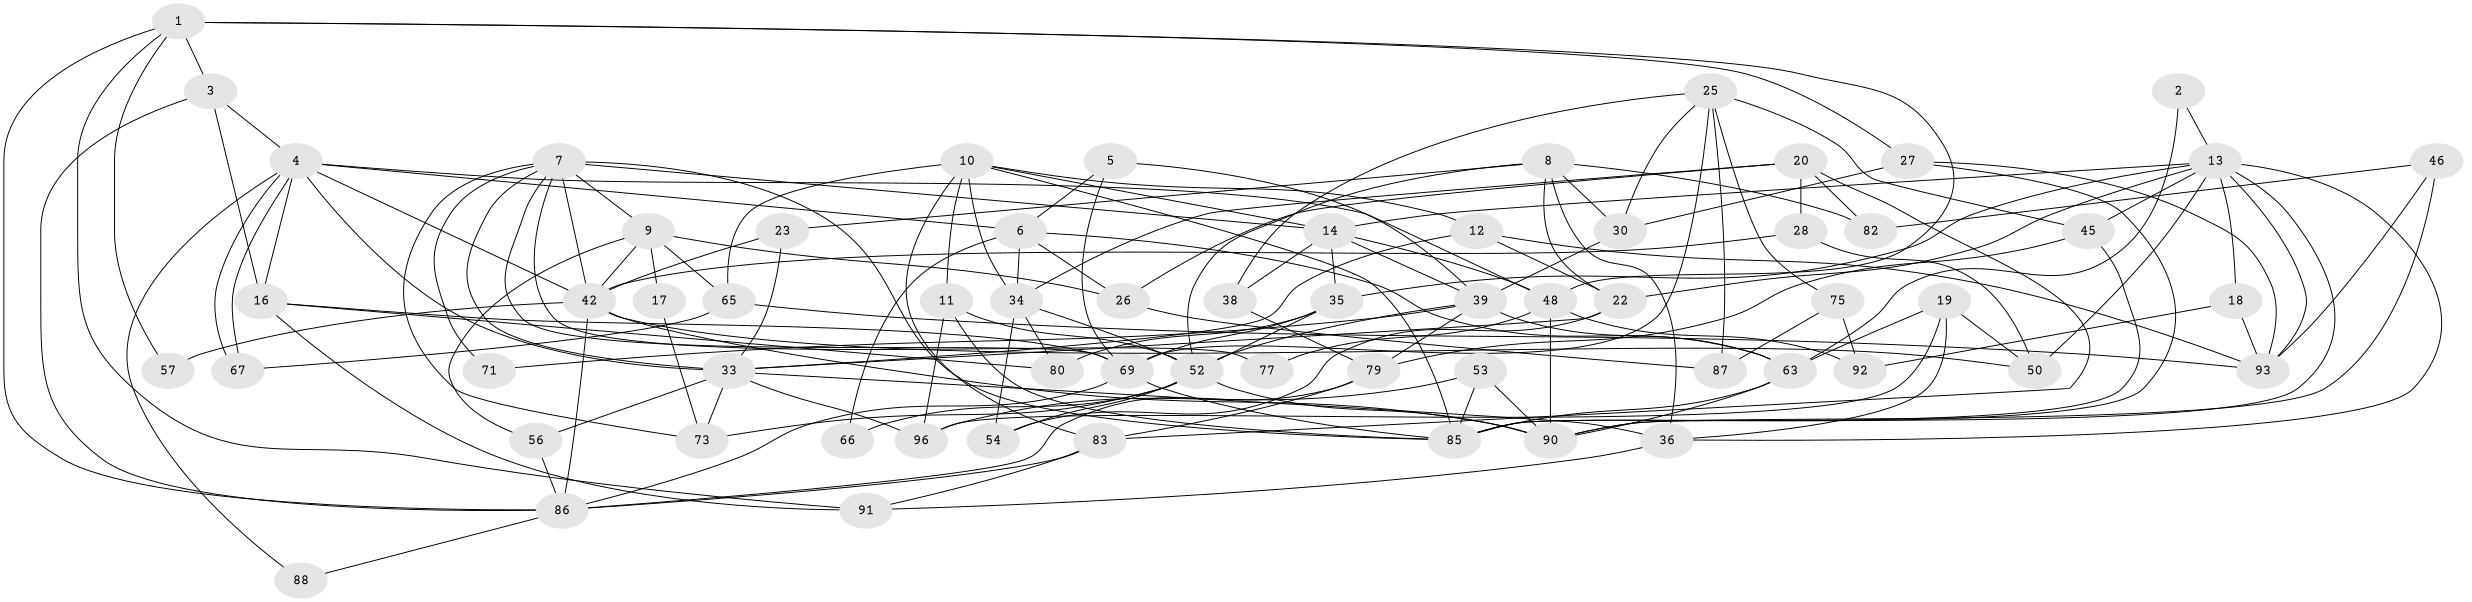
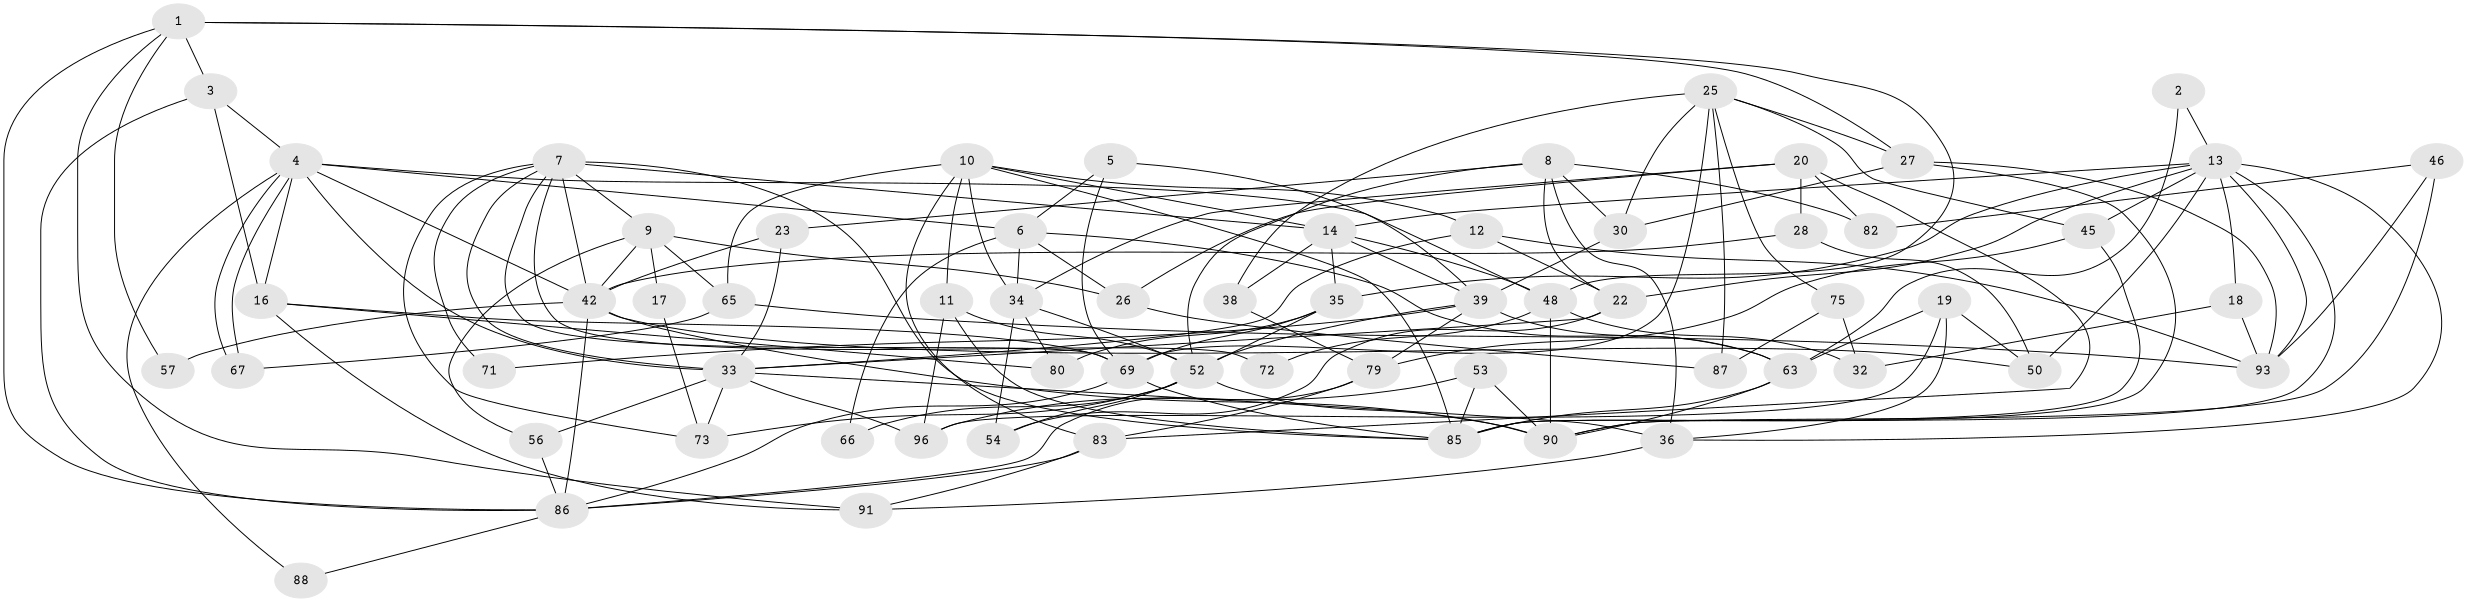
none -> (1818, 126)
(1267, 371) -> (1267, 371)
(1860, 371) -> (1860, 371)
